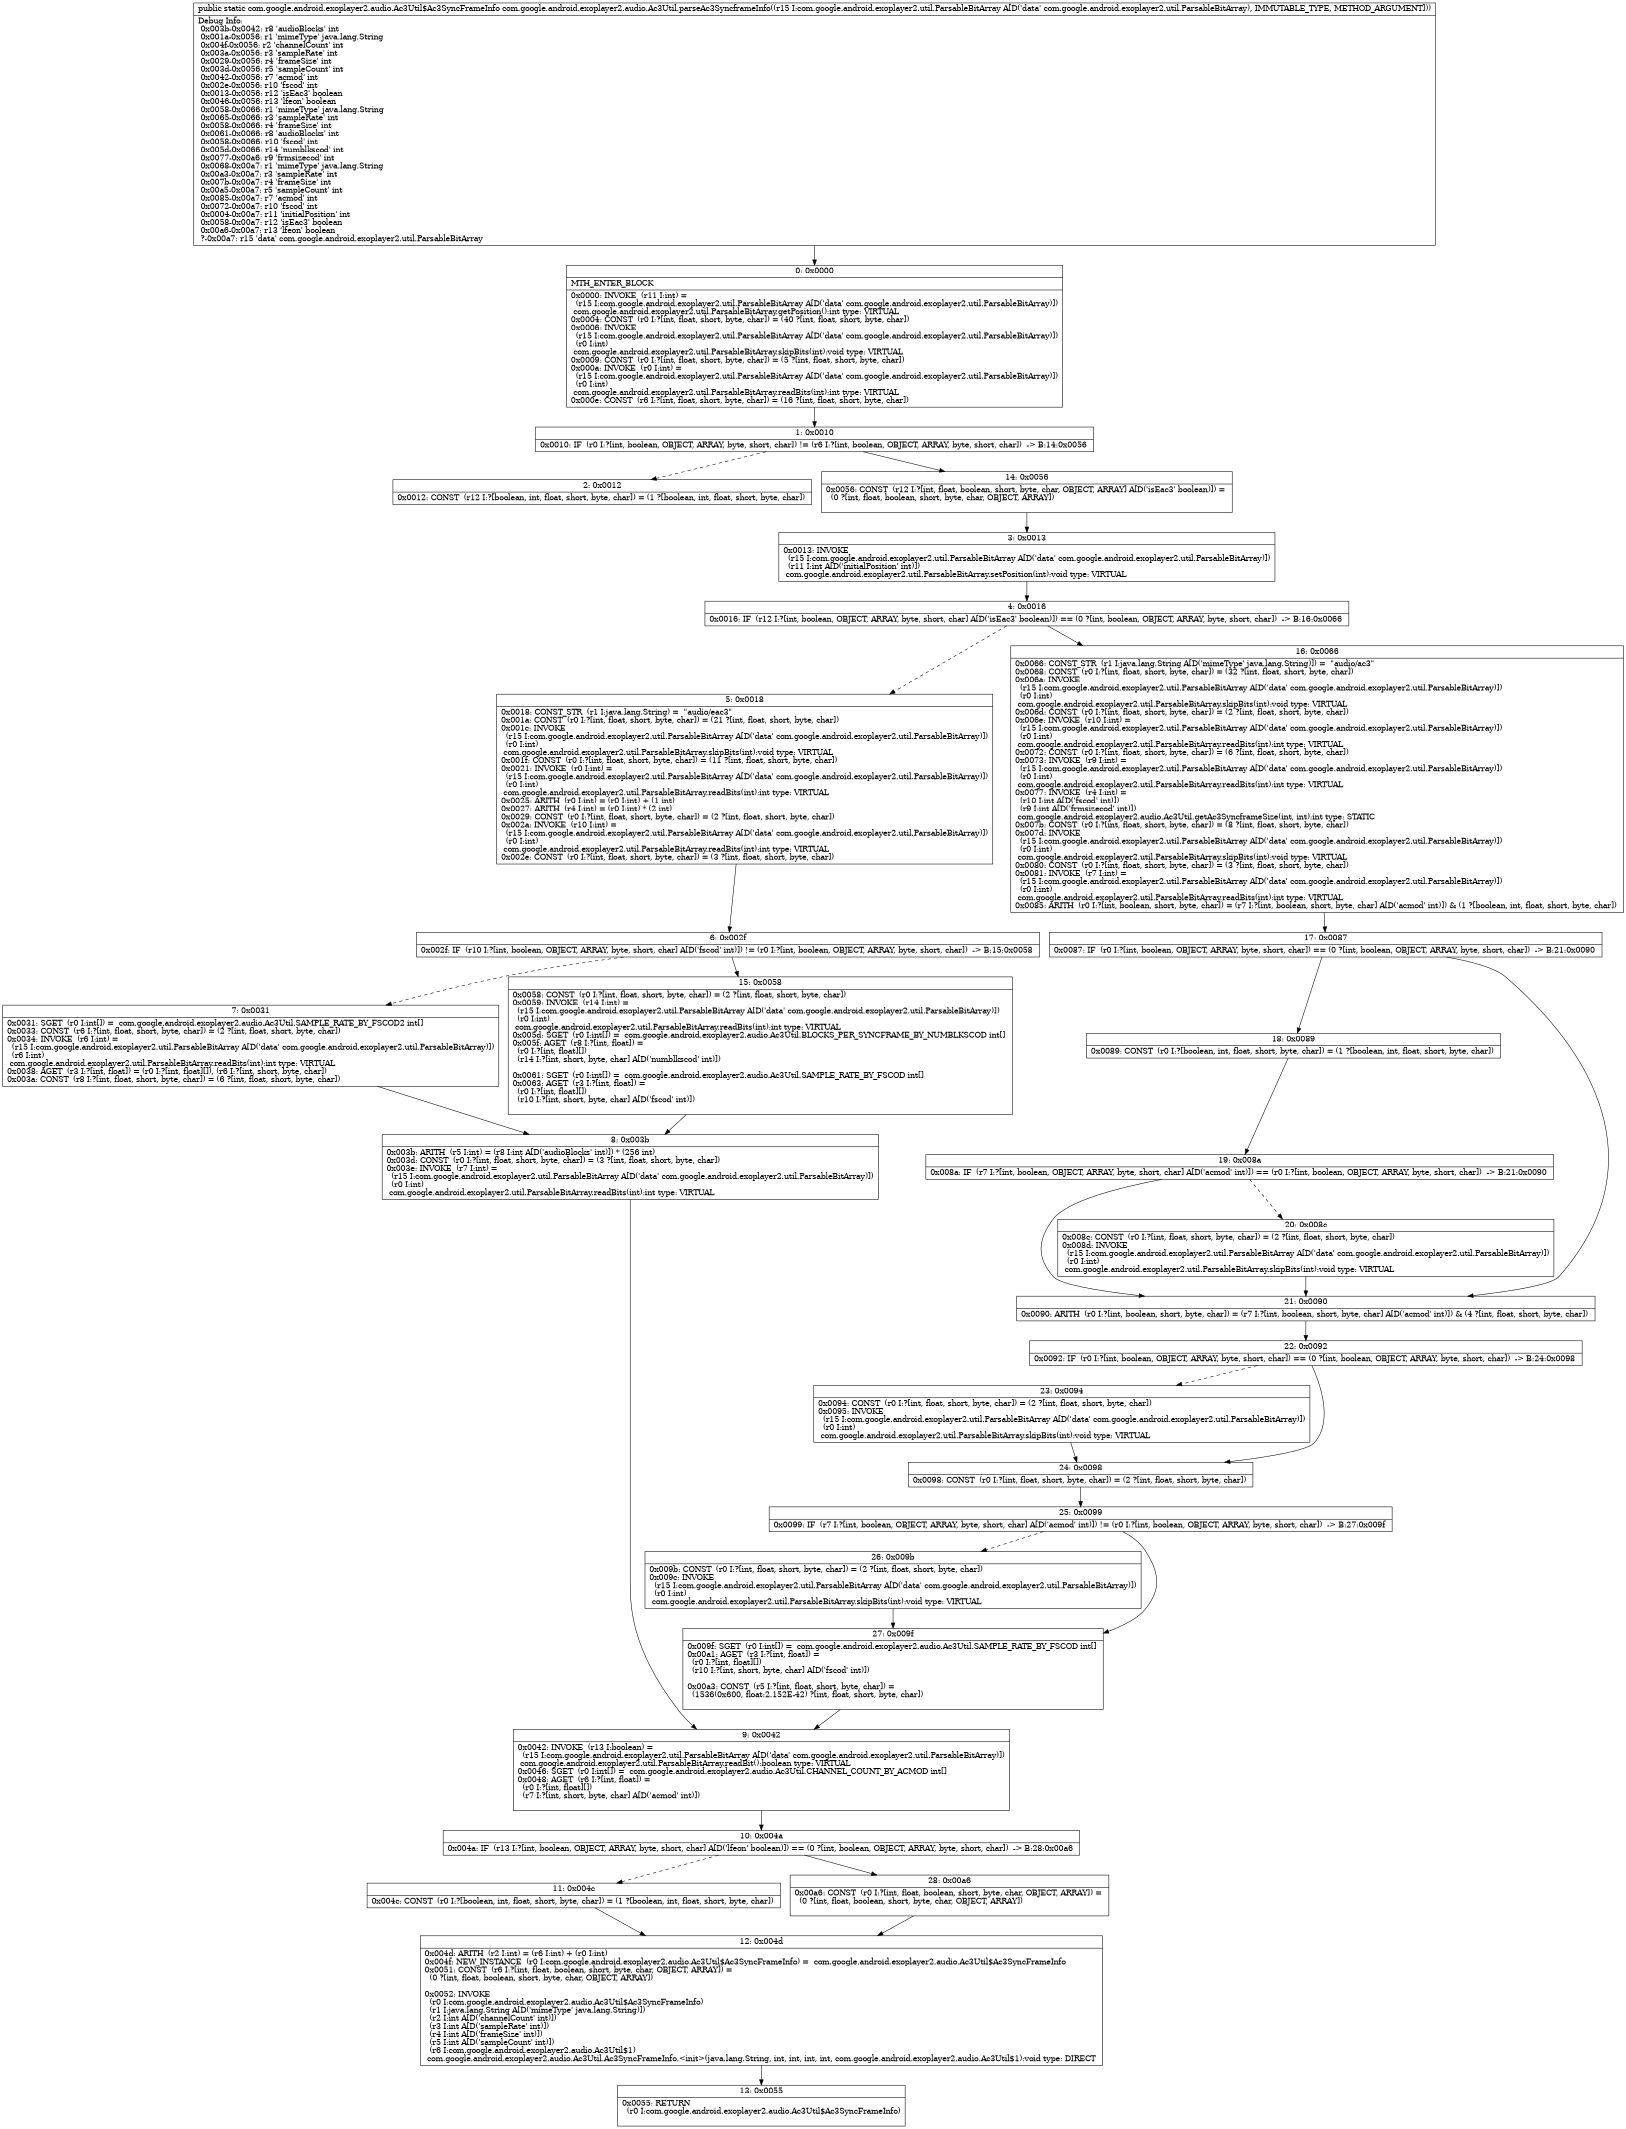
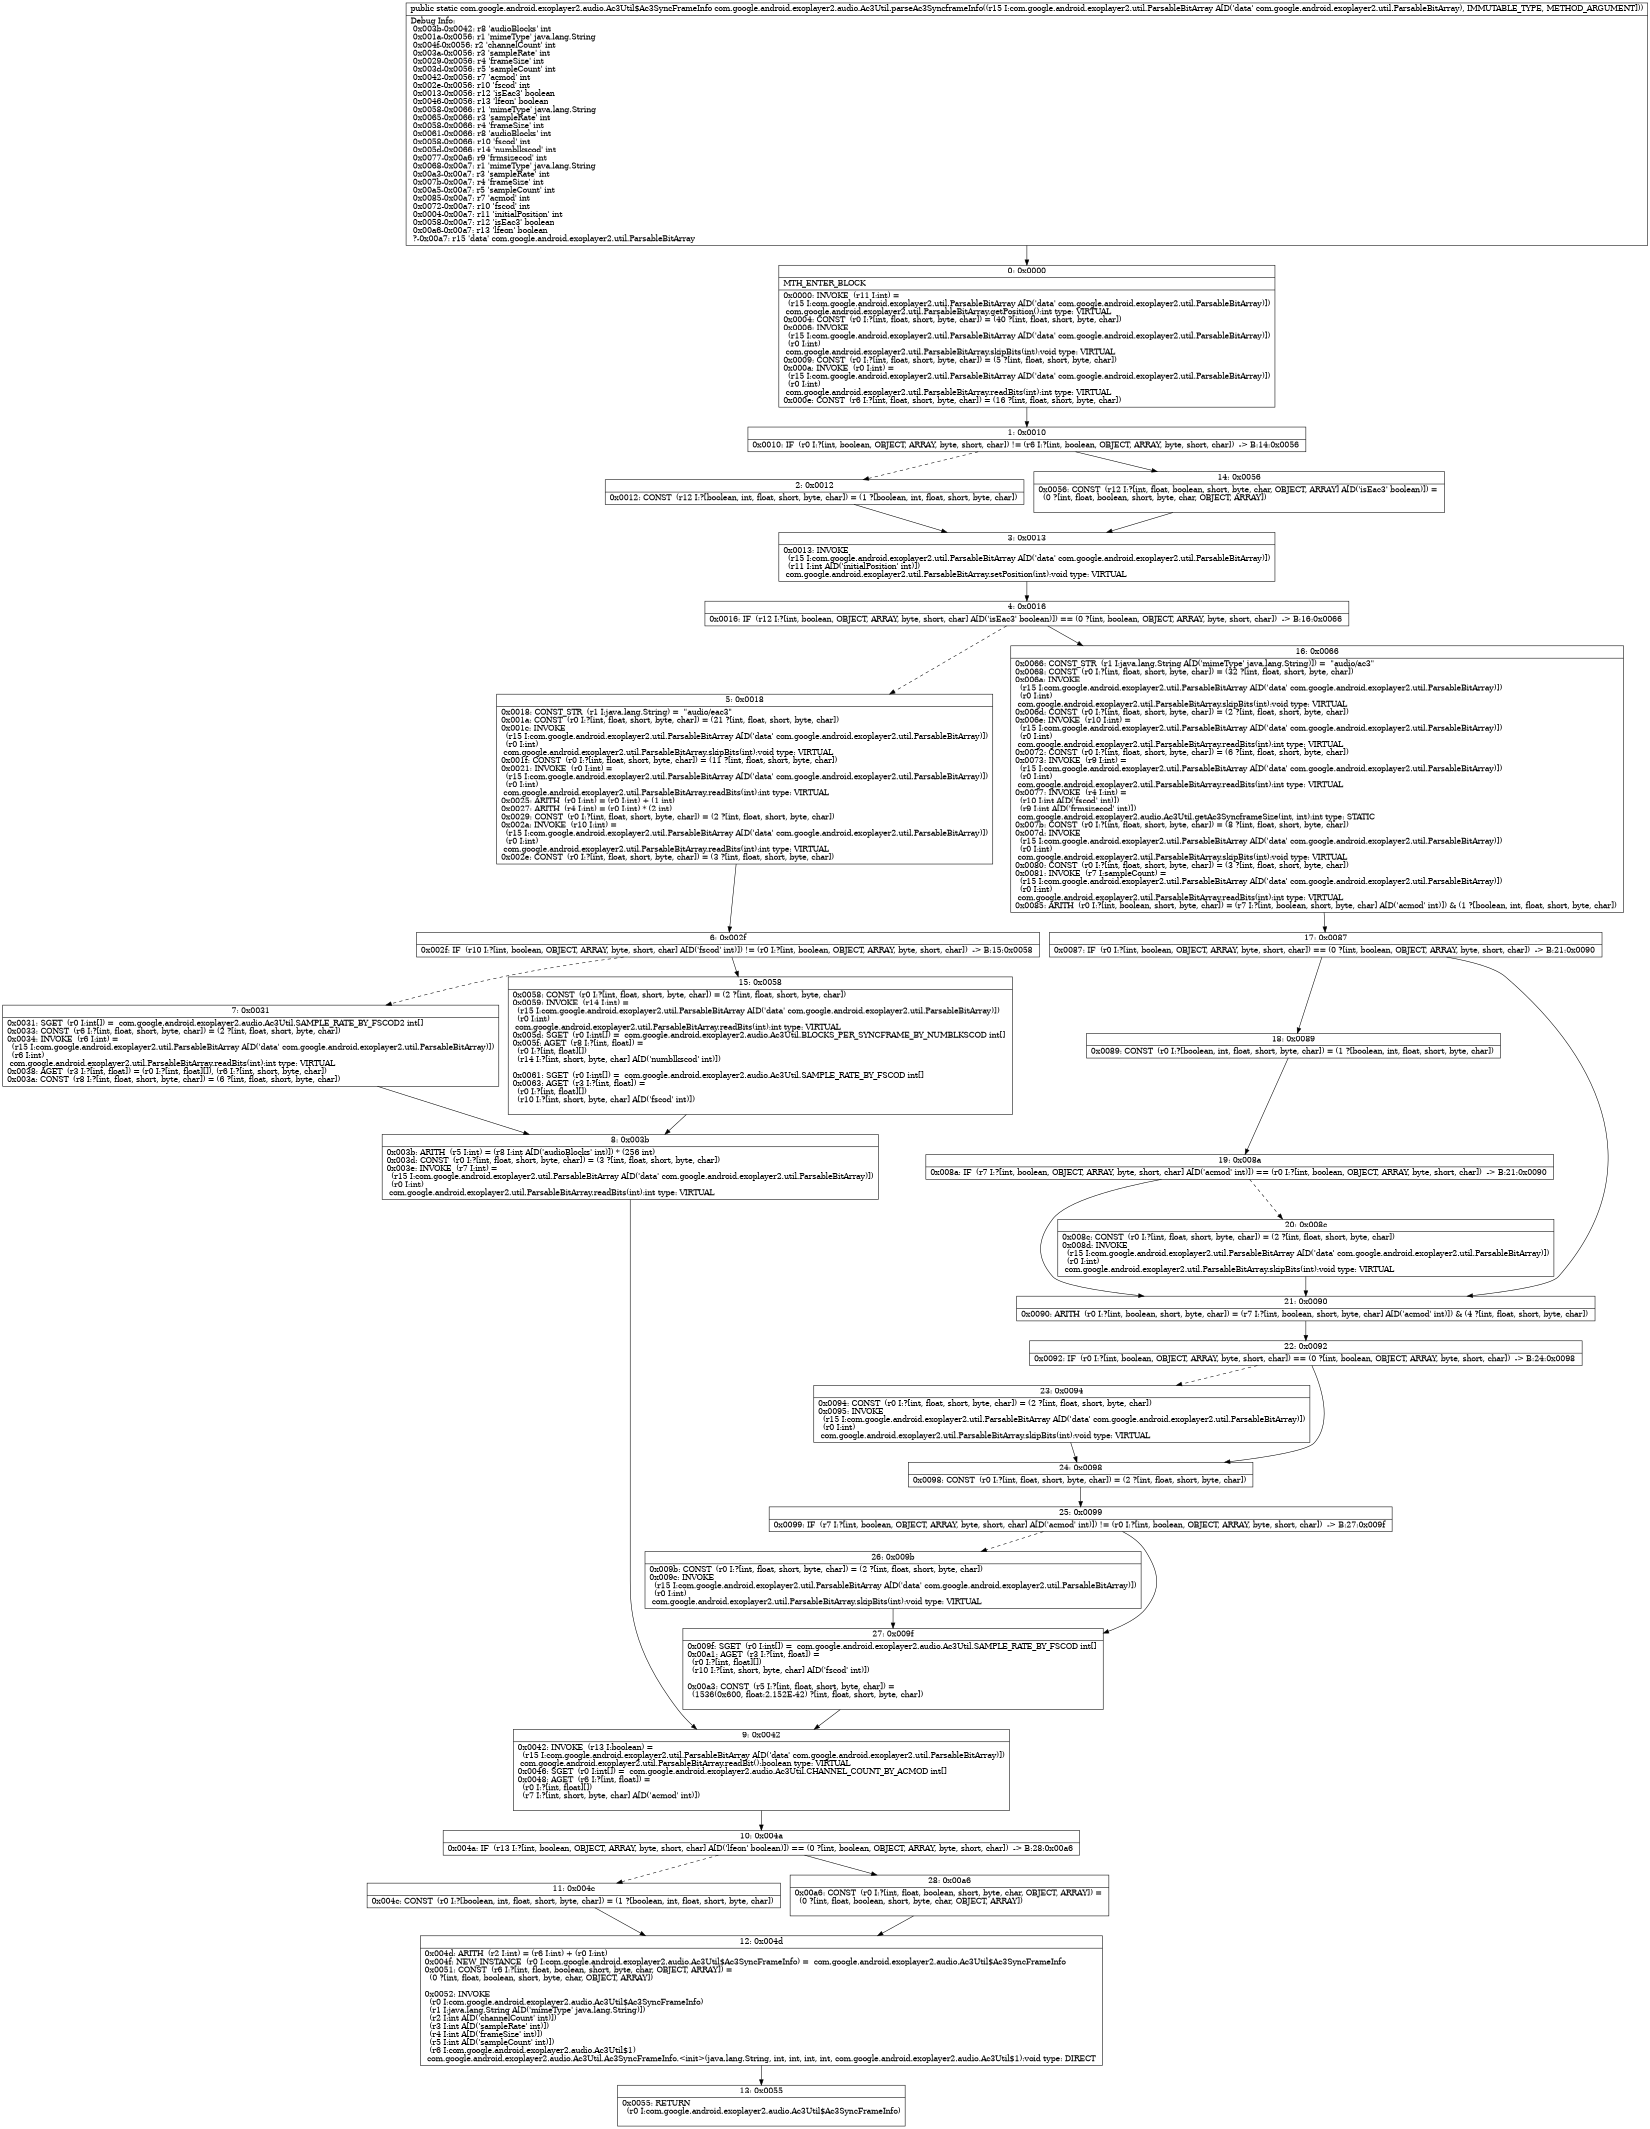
none -> (898, 518)
(1072, 874) -> (1092, 874)
